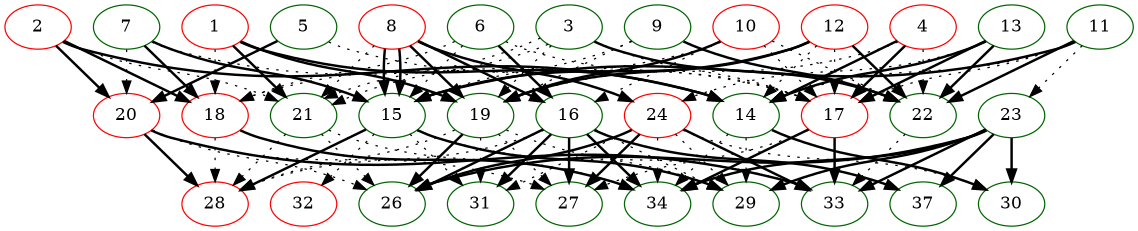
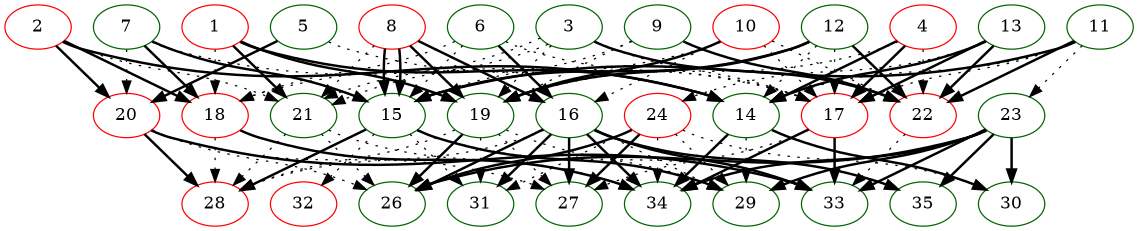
(835, 27) -> (835, 27)
(519, 70) -> none
(923, 116) -> (923, 116)
(706, 155) -> (713, 149)
(740, 157) -> (696, 159)
(923, 204) -> (923, 204)
